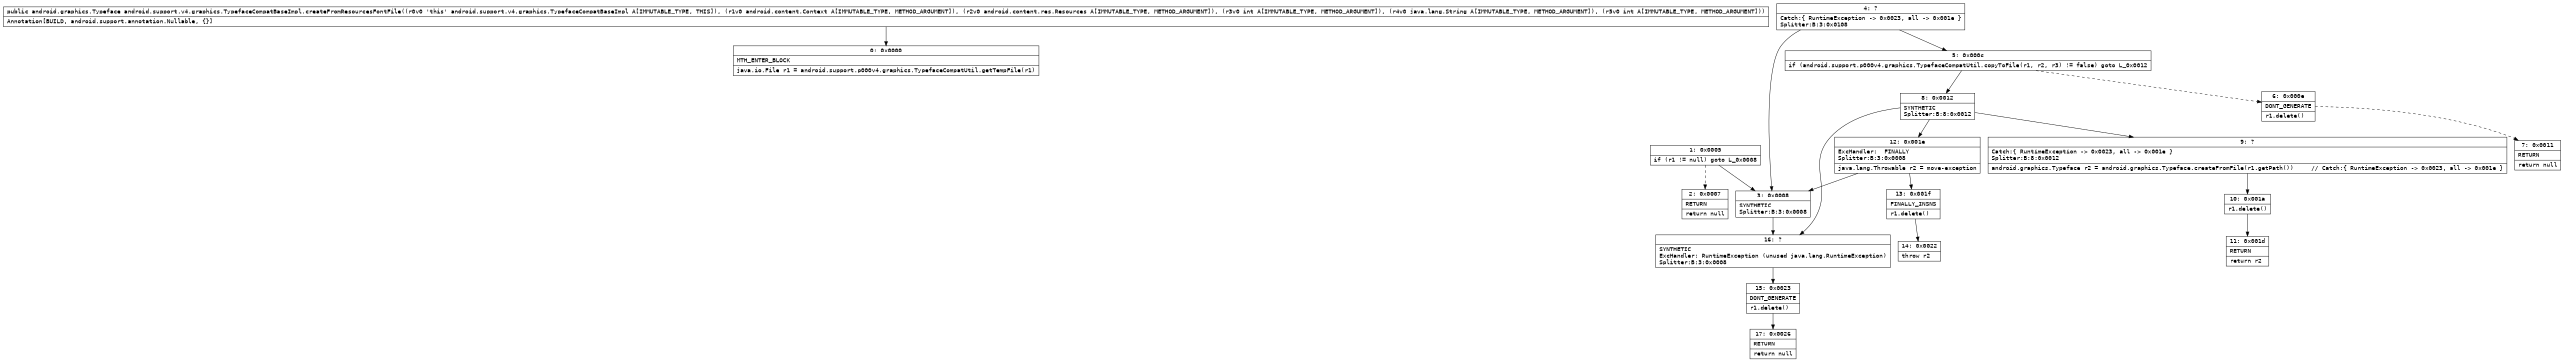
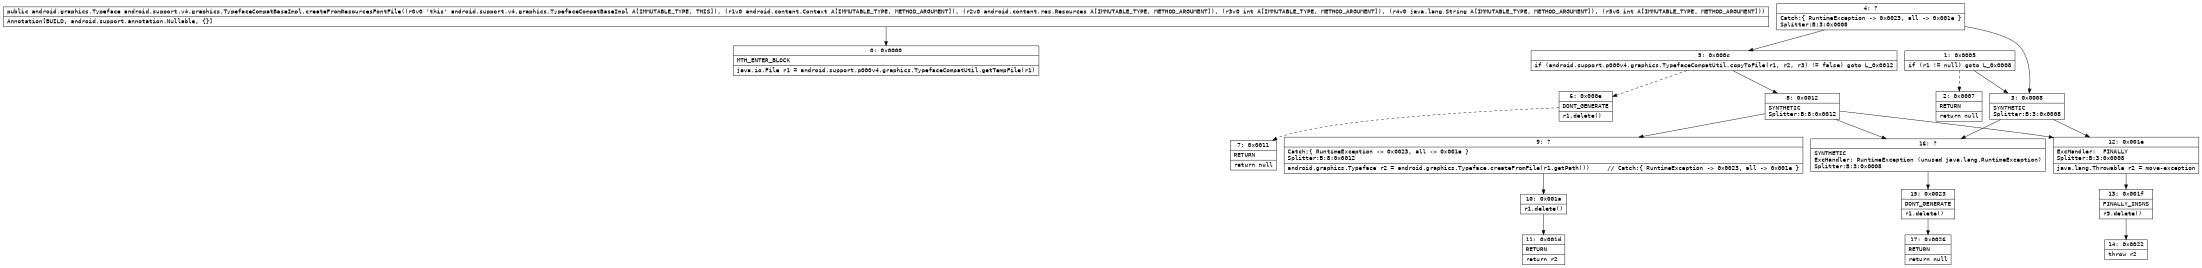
(1814, 25) -> (1814, 25)
(1835, 181) -> (2069, 127)
(1910, 214) -> (2122, 214)
